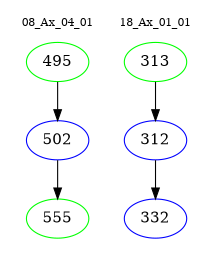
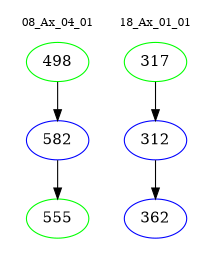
(58, 62) -> (58, 62)
(156, 62) -> (156, 62)
(58, 140) -> (58, 140)
(156, 219) -> (156, 219)
